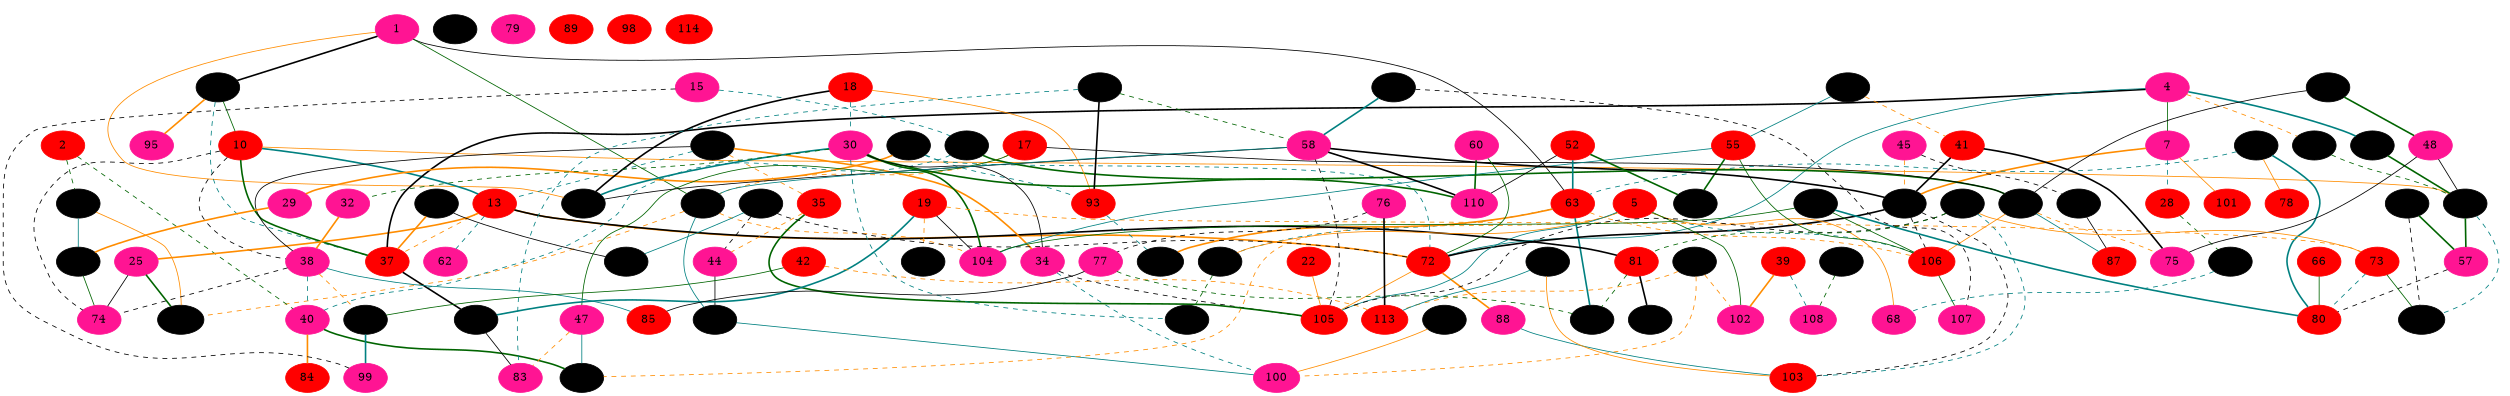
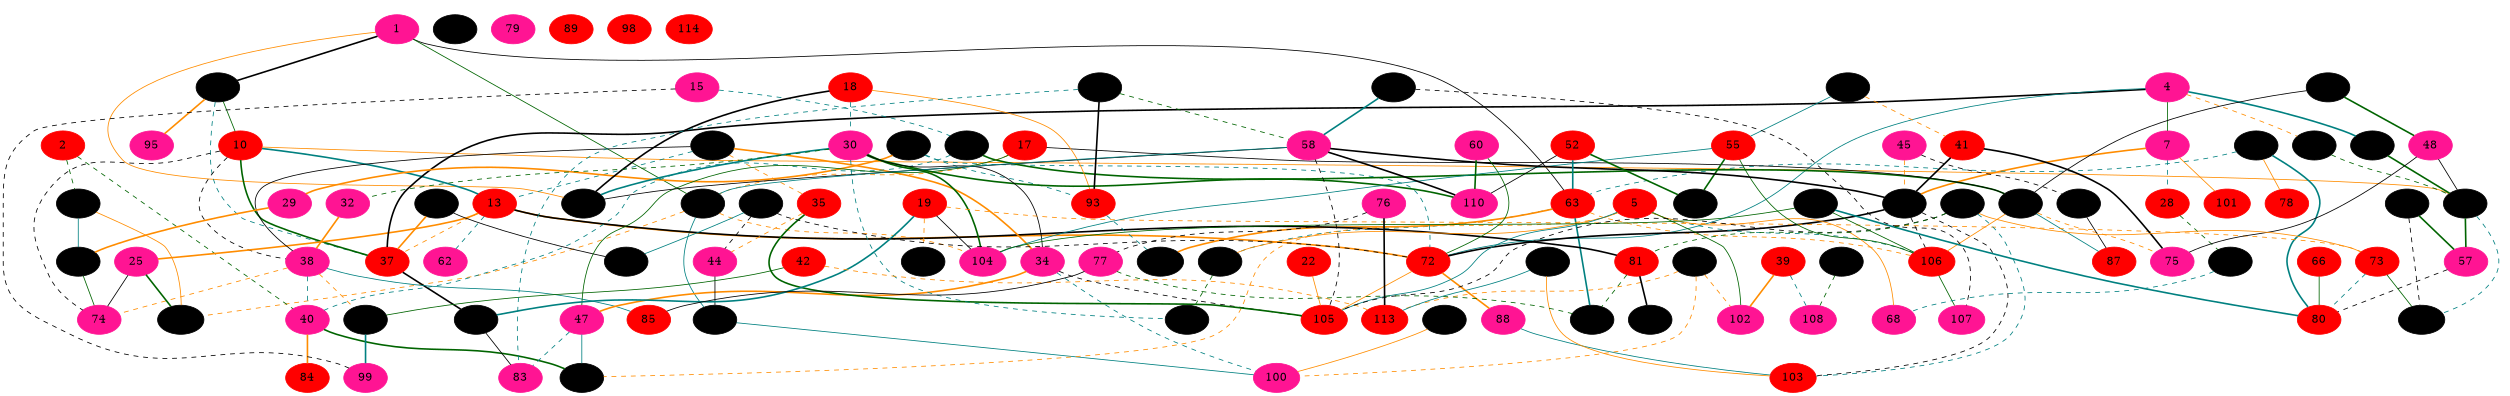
(203, 291) -> (203, 291)
none -> (727, 292)
(551, 349) -> (551, 349)
